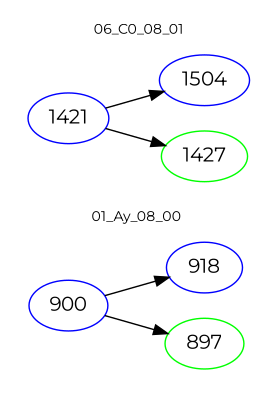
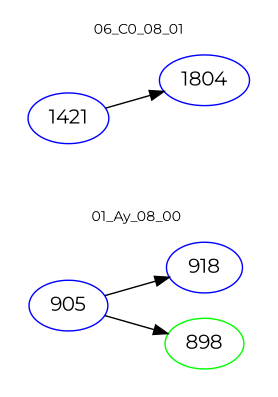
(204, 80) -> (204, 80)
(204, 156) -> none
(68, 306) -> (68, 306)
(204, 344) -> (204, 344)
